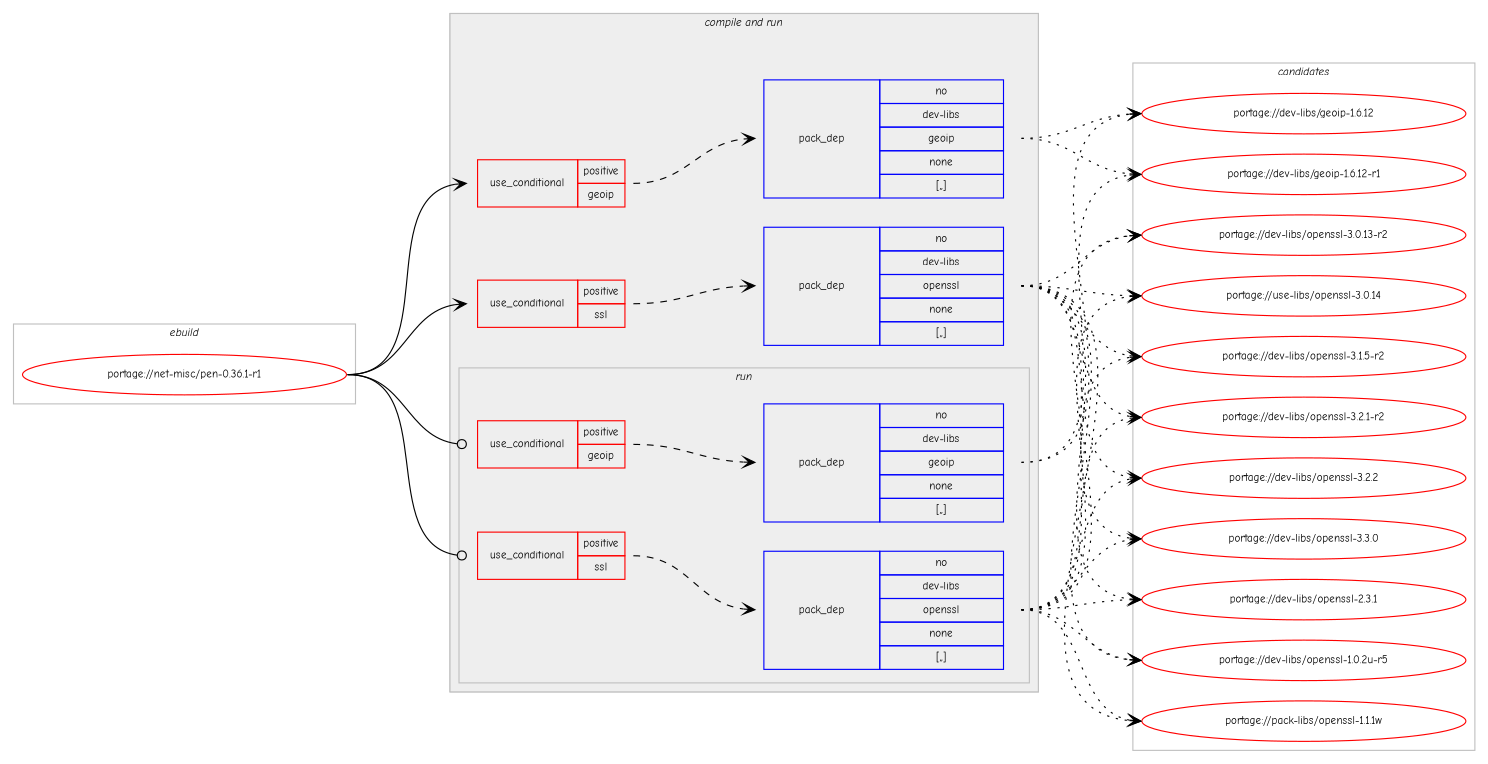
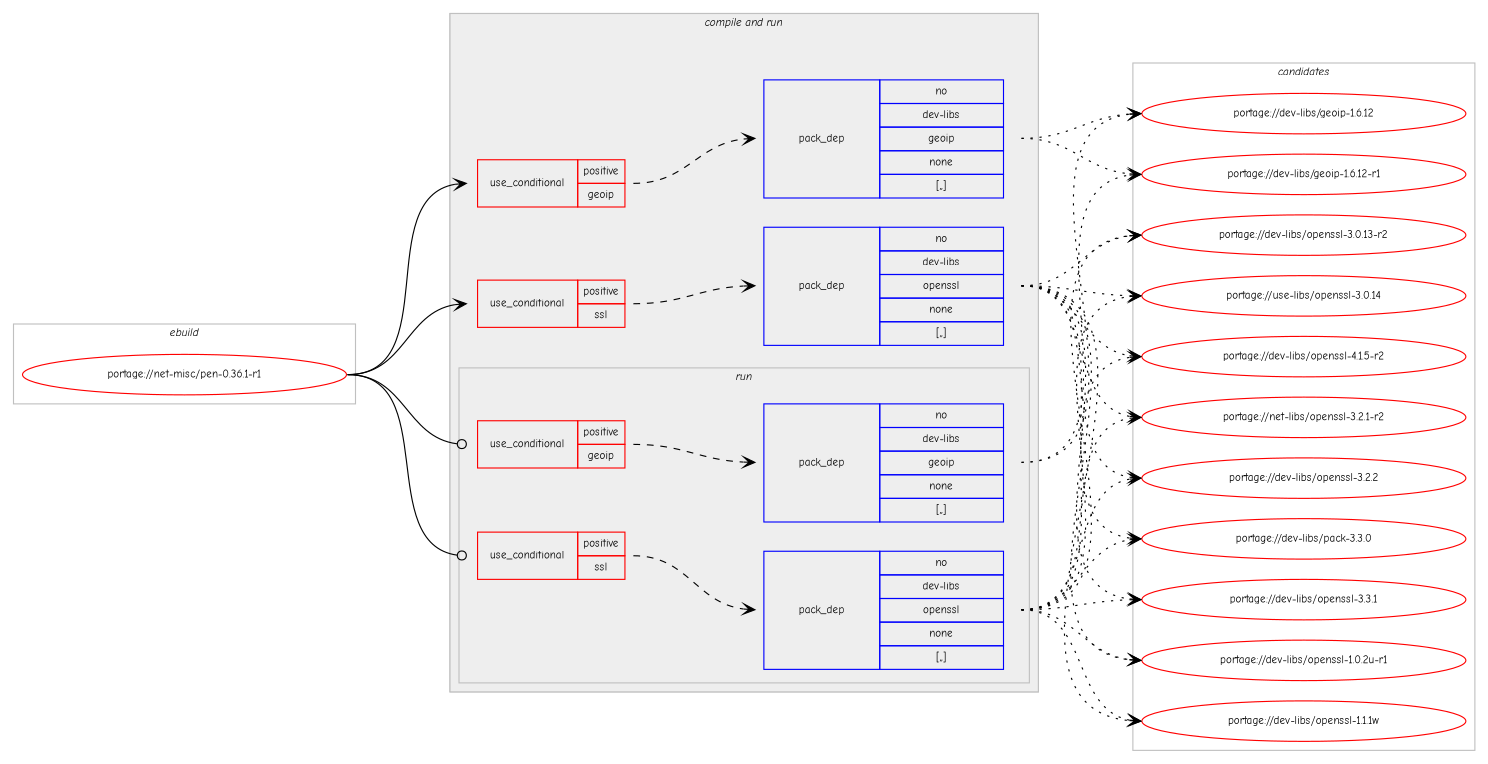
(1304, 357) -> (1304, 357)
(1304, 417) -> (1304, 417)
(1304, 539) -> (1304, 539)
(1304, 600) -> (1304, 600)
(1304, 660) -> (1304, 660)
(1304, 721) -> (1304, 721)
